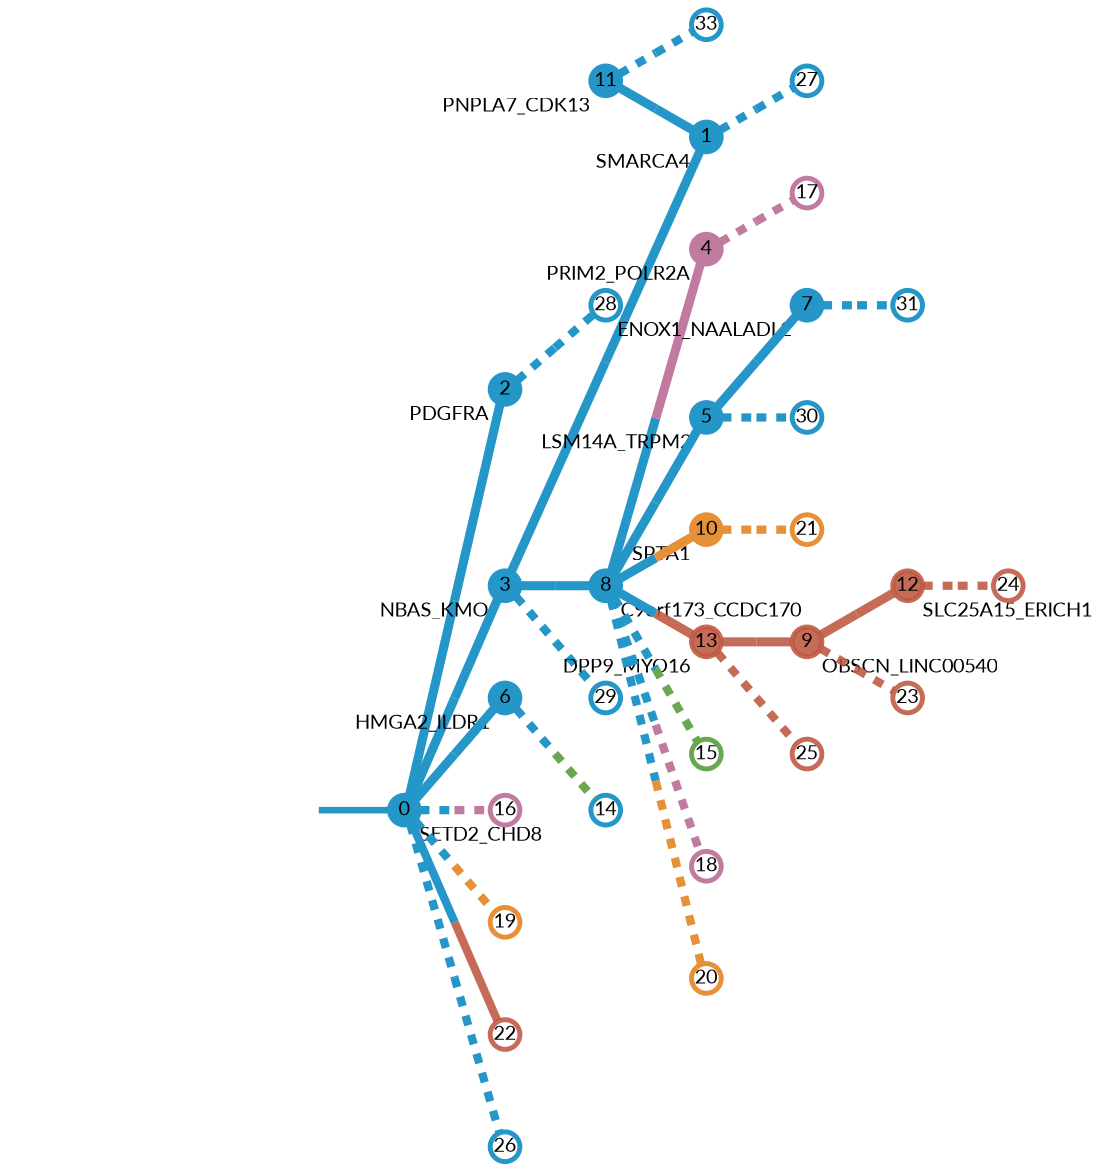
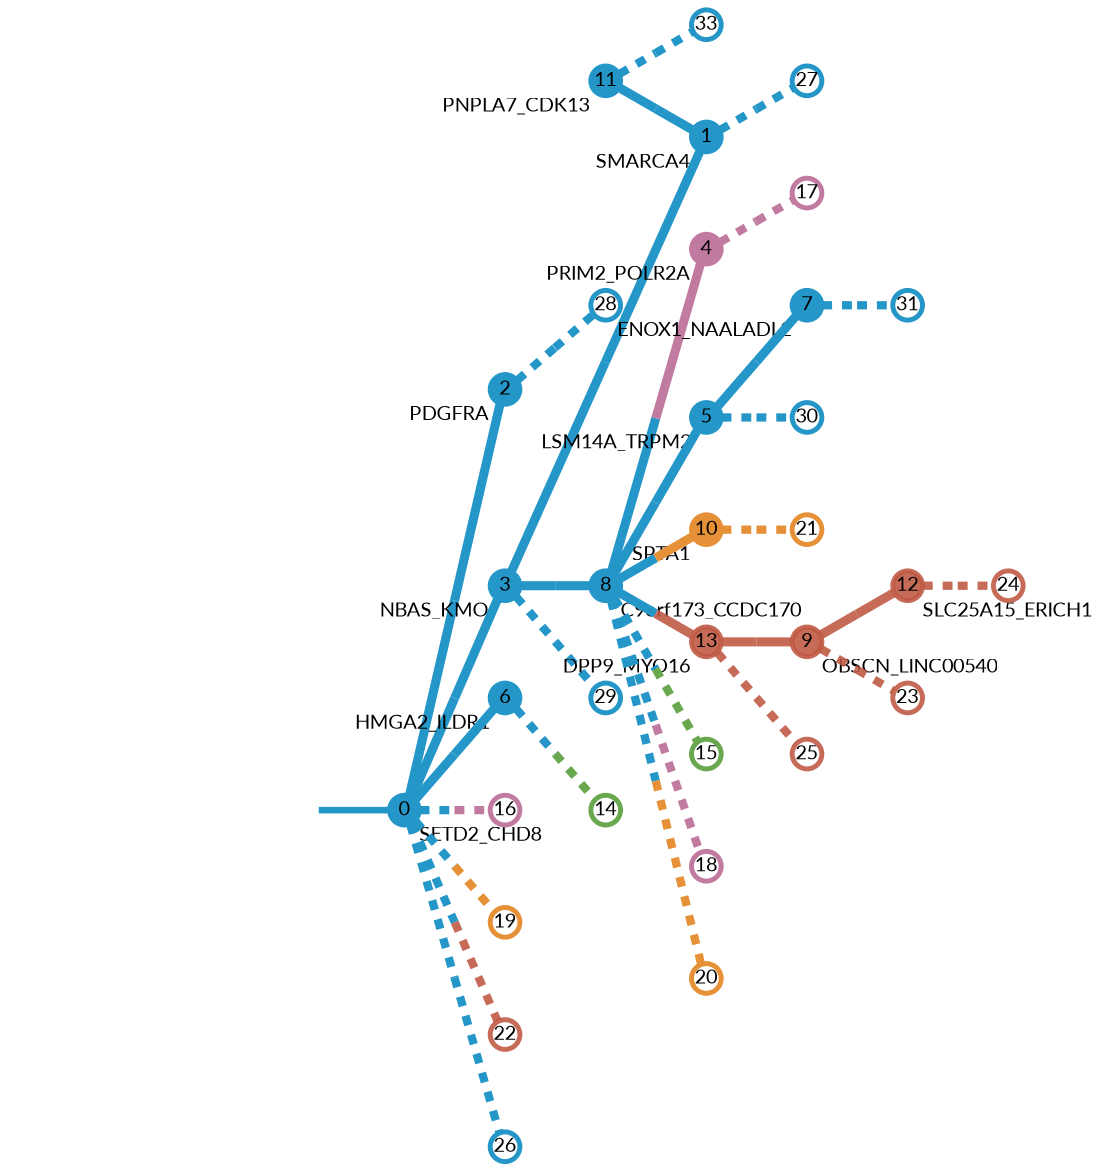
(606, 810) -> (606, 810)
(455, 922) -> (455, 922)
